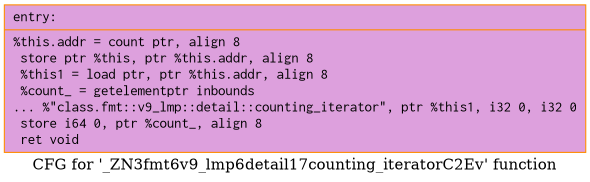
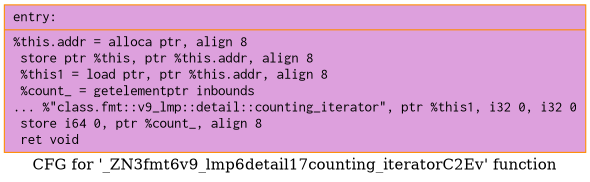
(127, 42) -> (131, 42)
